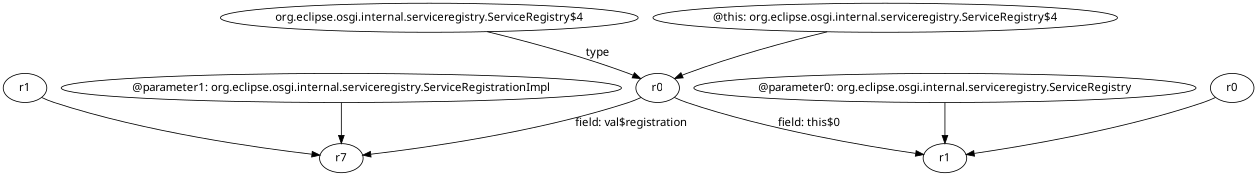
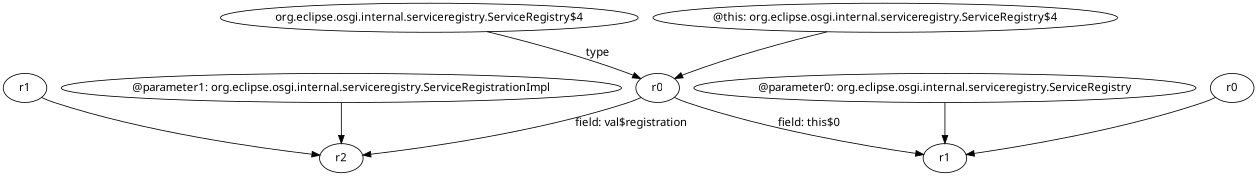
(341, 158) -> (341, 158)
